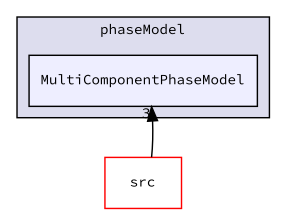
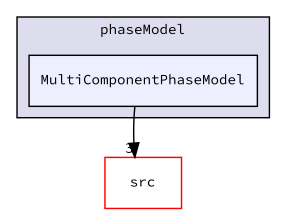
(153, 139) -> (134, 127)
